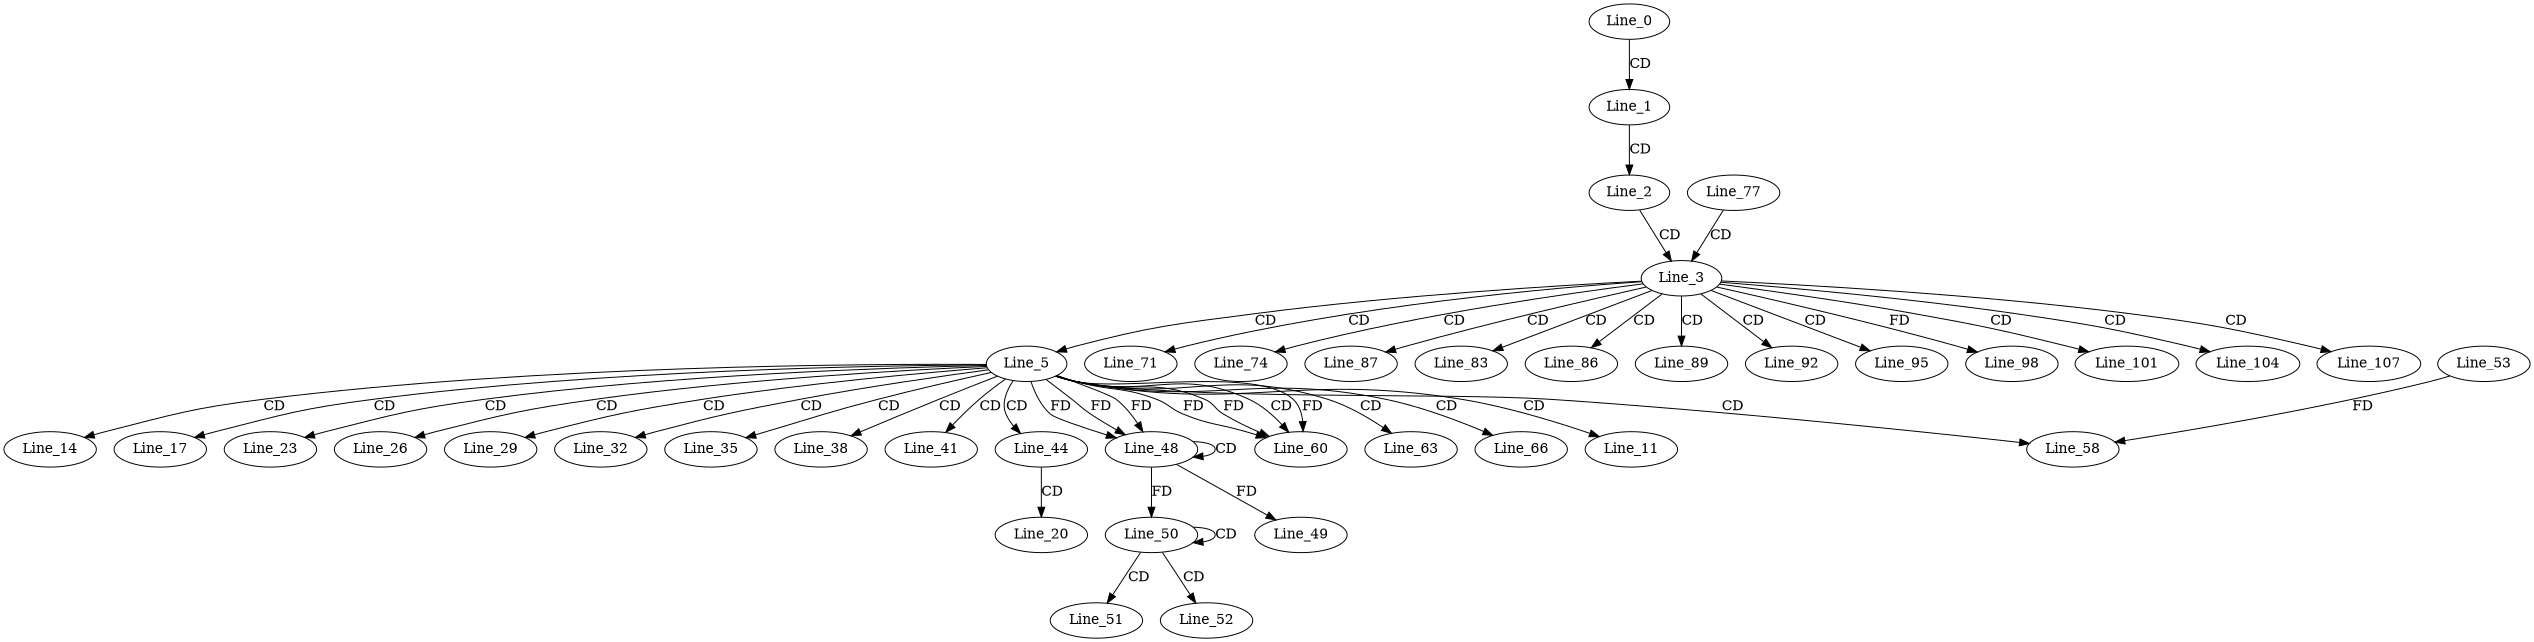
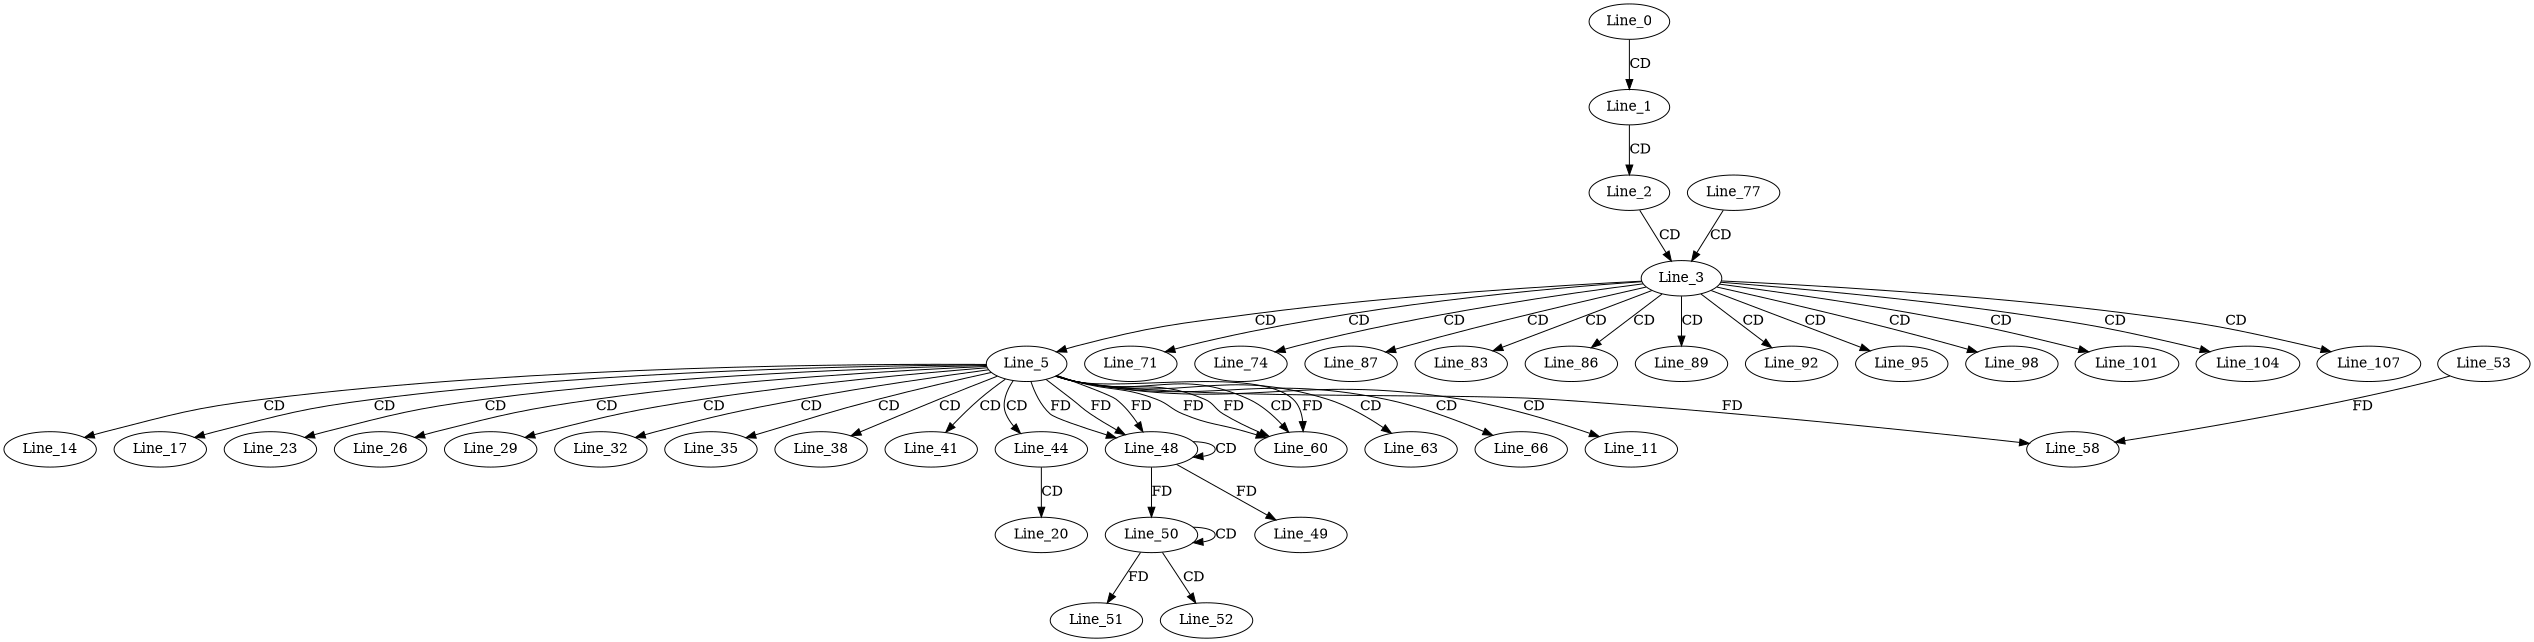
(1900, 321) -> (1900, 321)
(1733, 407) -> (1733, 407)
(1139, 578) -> (1139, 578)
